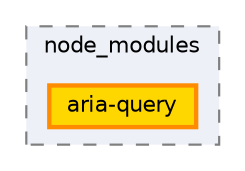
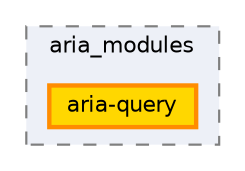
(123, 47) -> (123, 47)
